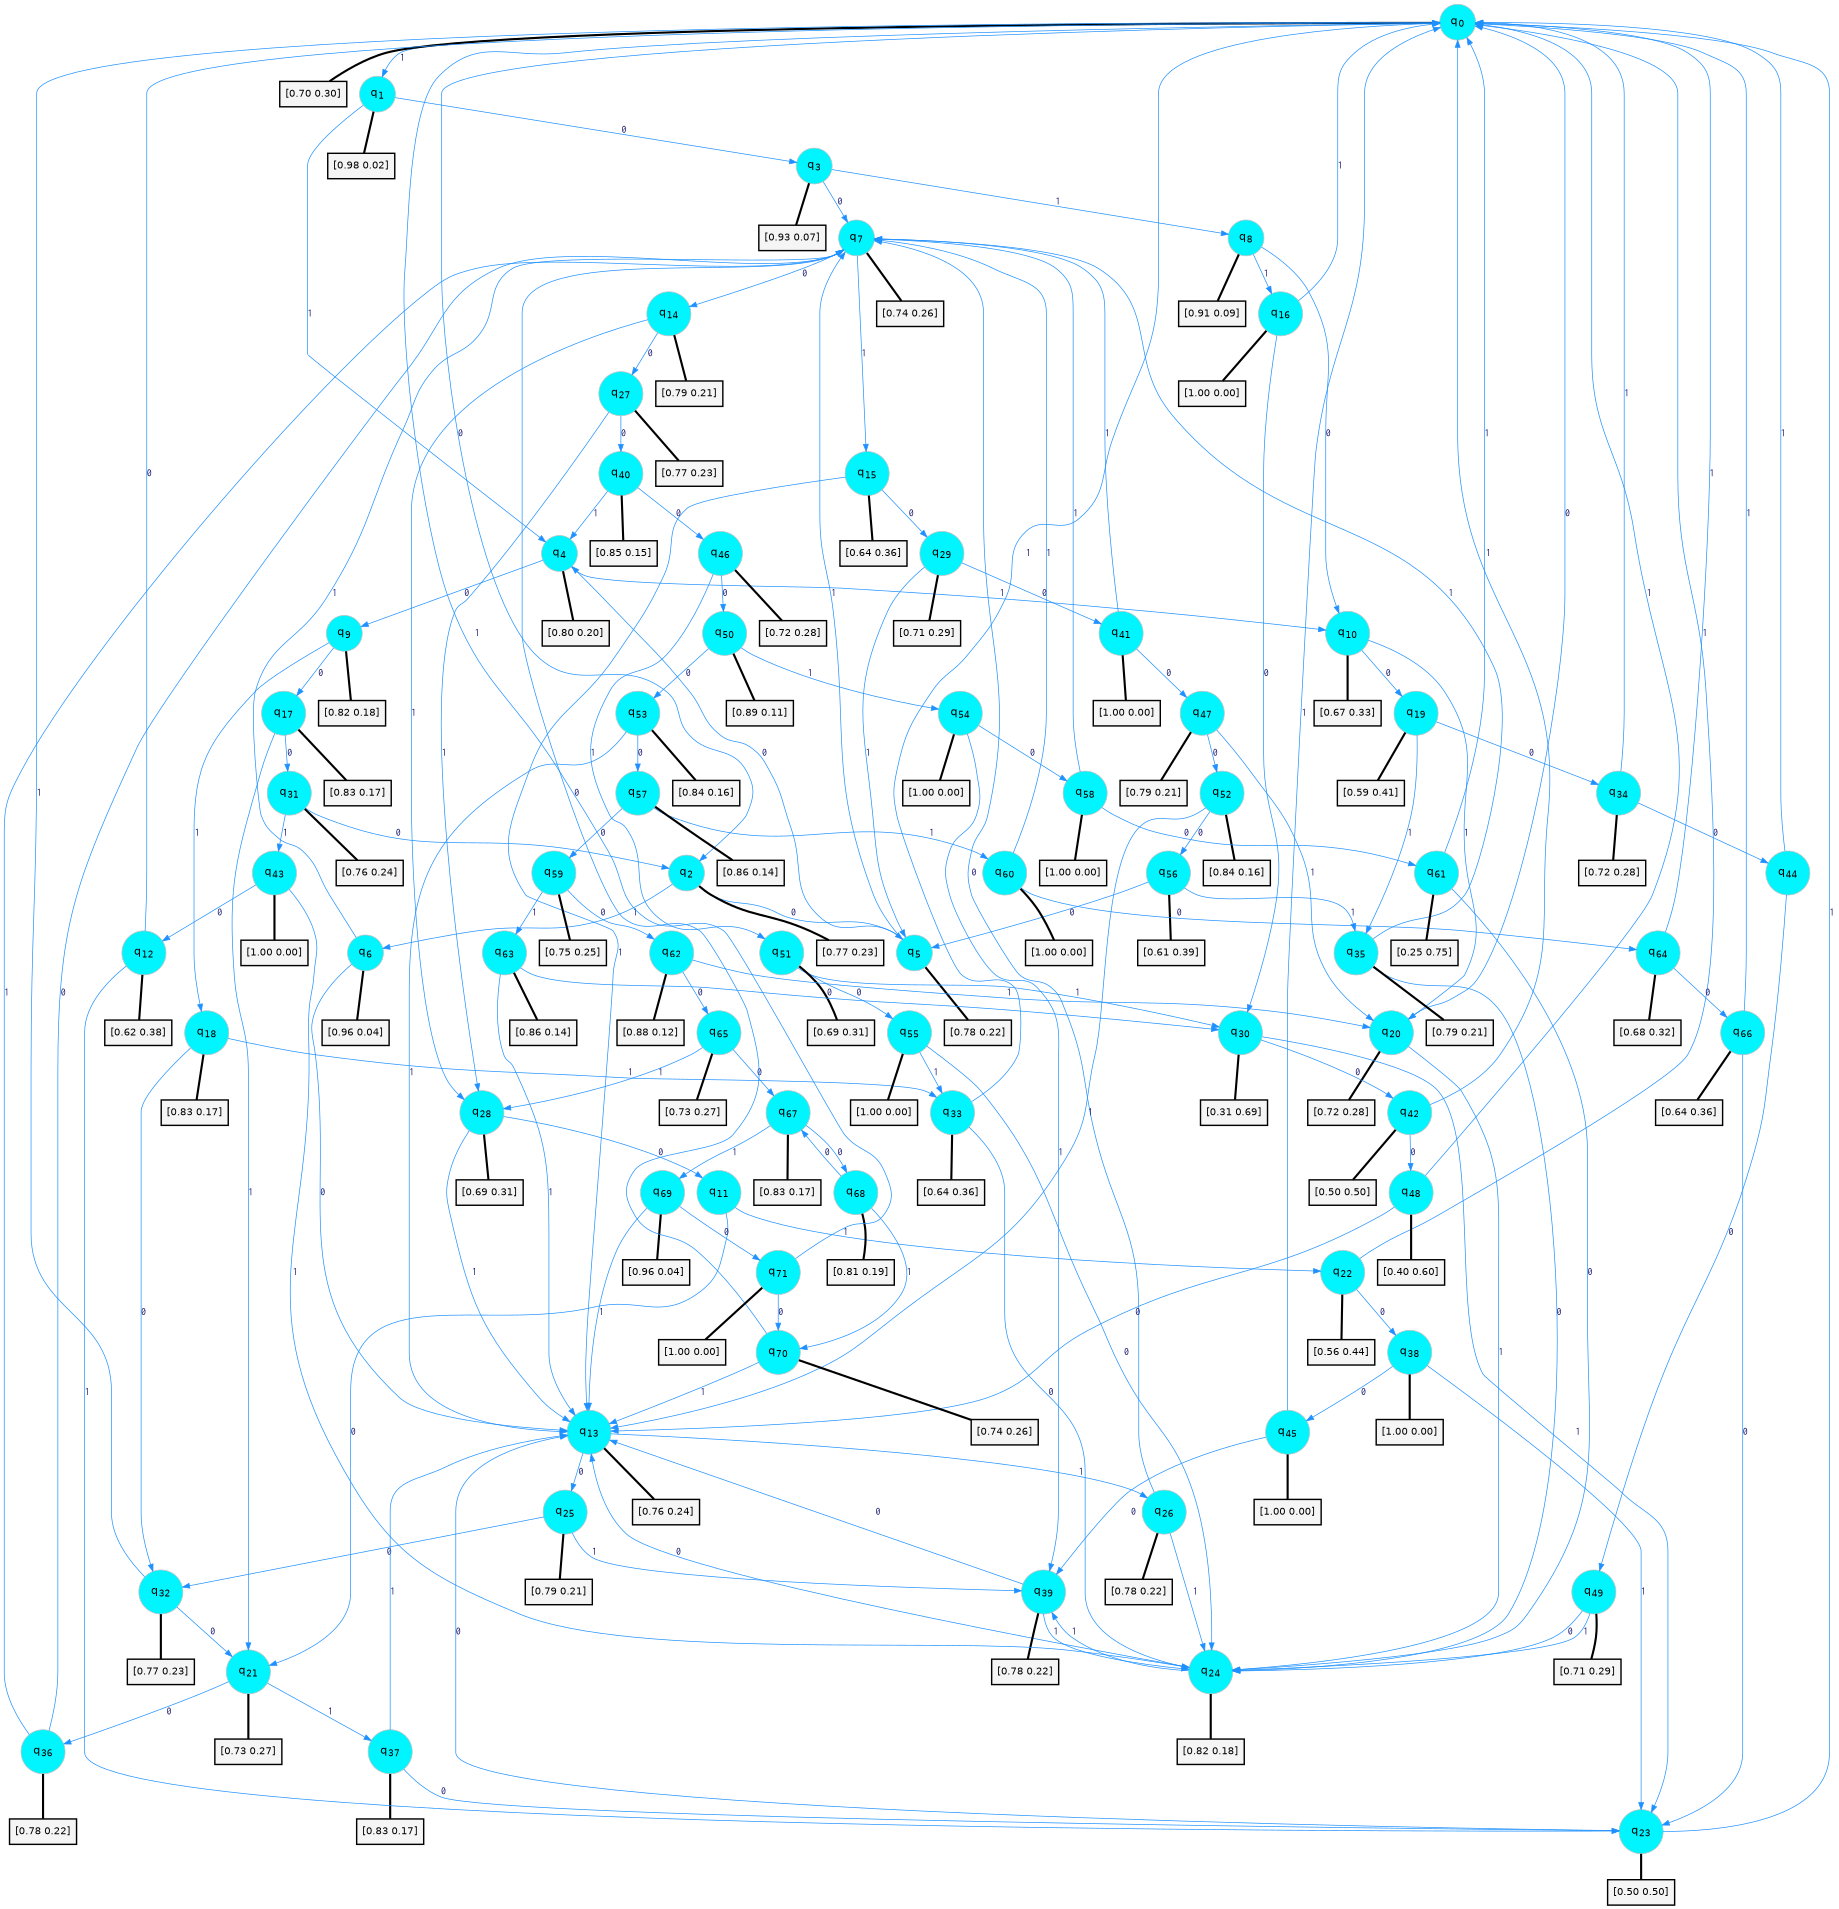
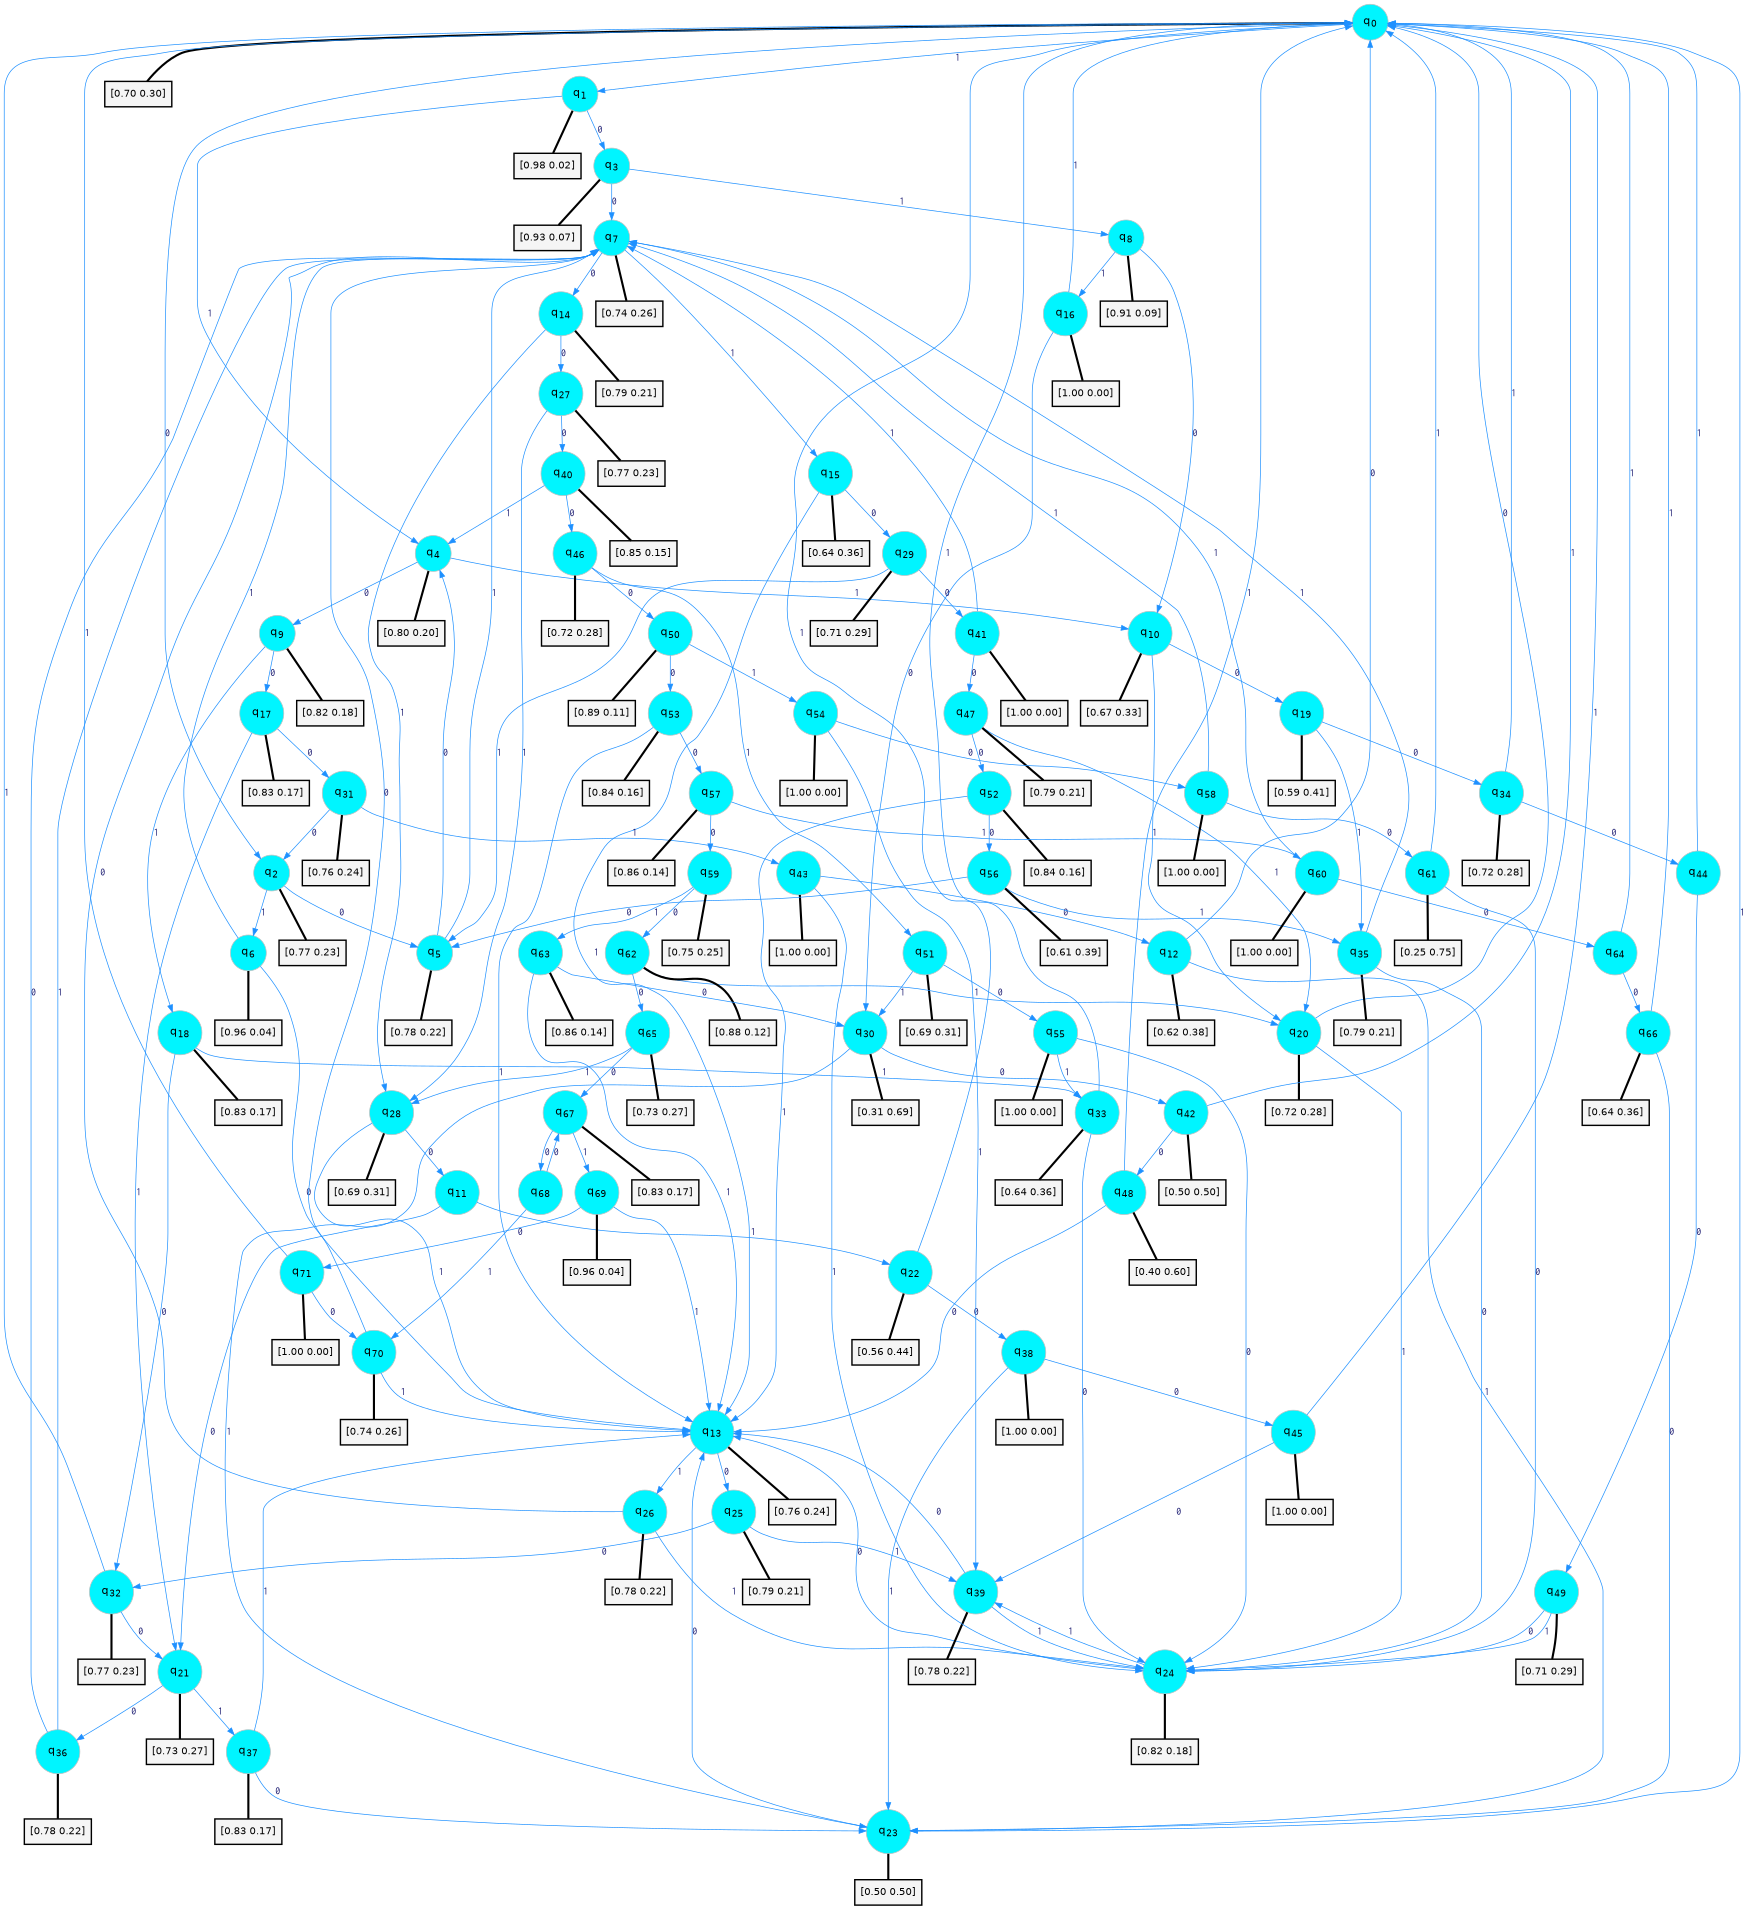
(1647, 1033) -> none
(861, 1272) -> none
